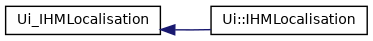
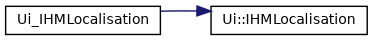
(193, 30) -> (179, 11)
